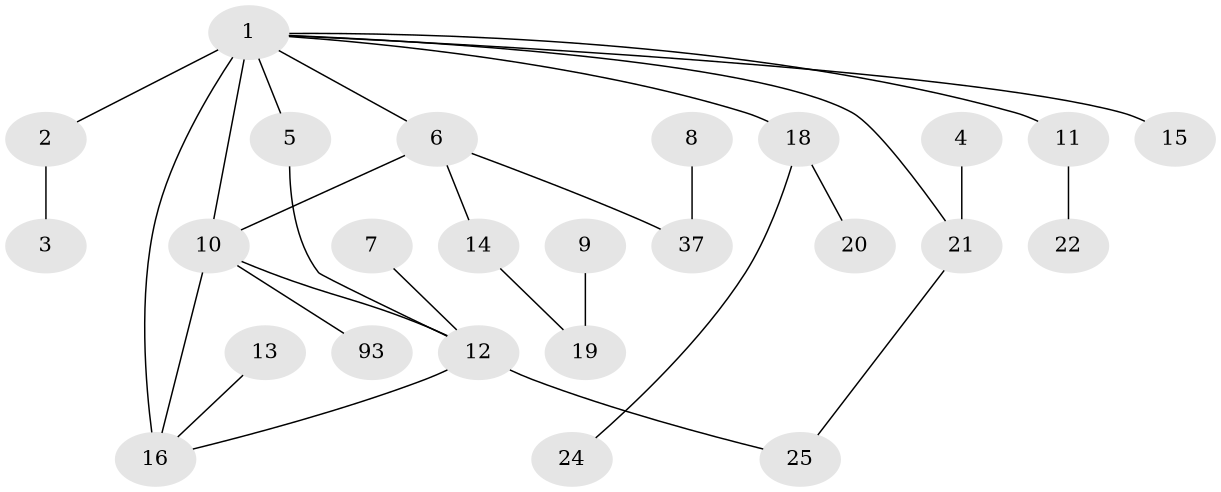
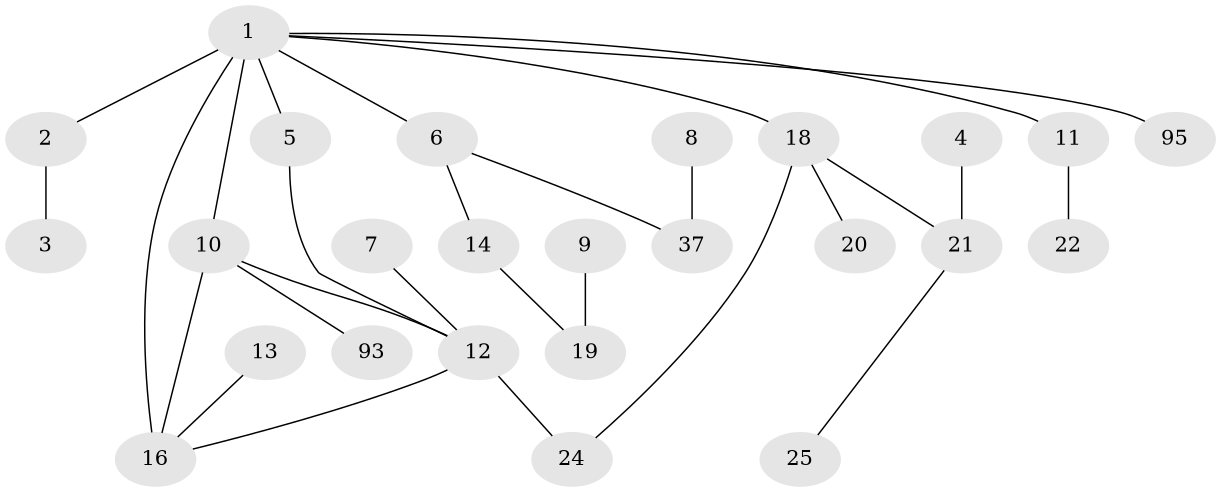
(680, 69) -> (880, 193)
(1175, 139) -> (1175, 139)
(323, 193) -> none
(641, 416) -> (525, 406)
